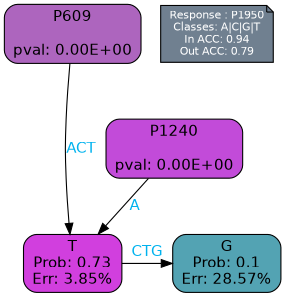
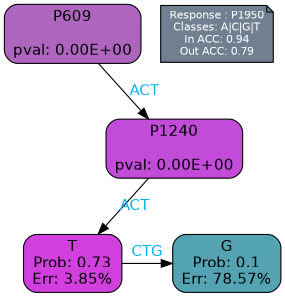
(65, 144) -> (120, 87)
(135, 206) -> (135, 206)
(227, 263) -> (227, 263)
